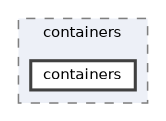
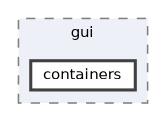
(83, 33) -> (83, 33)
